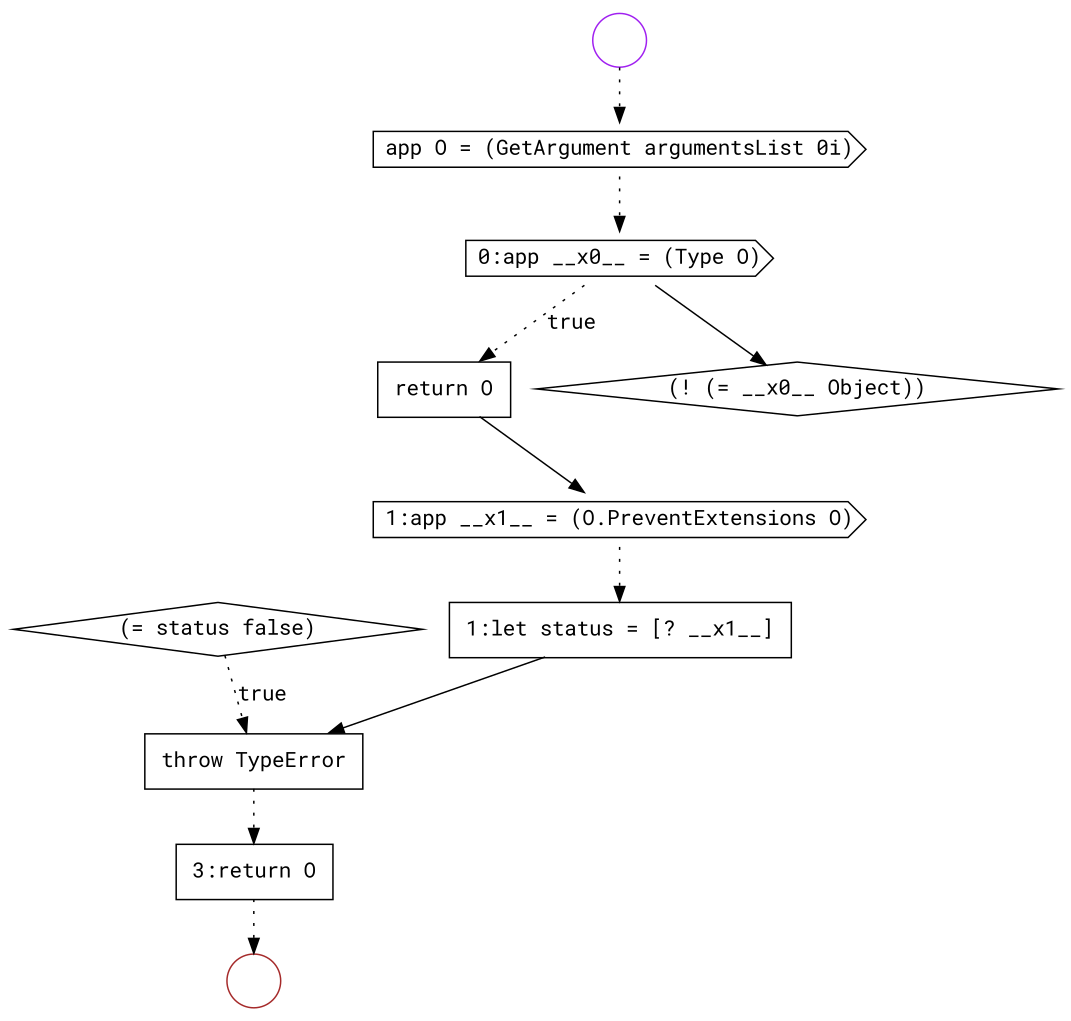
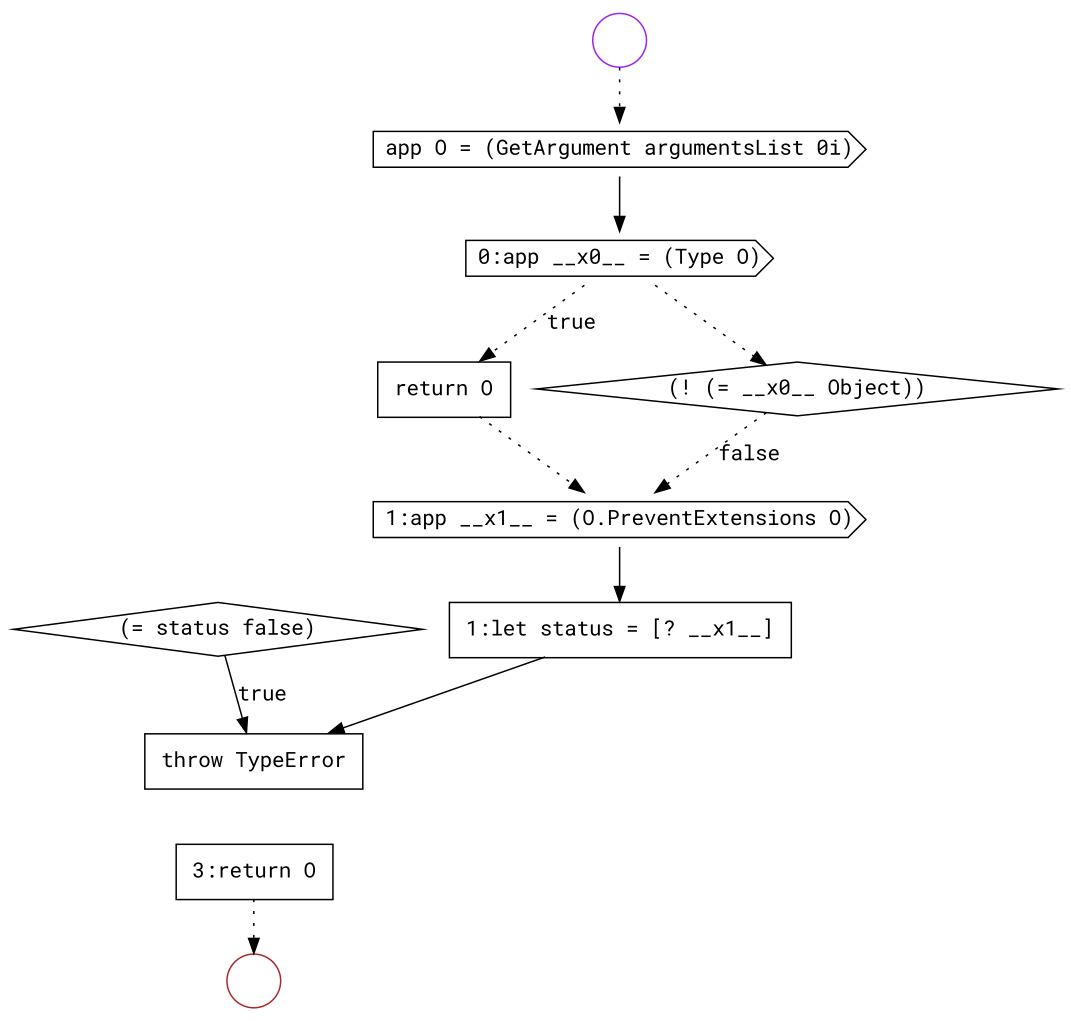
(620, 196) -> (620, 196)
(704, 321) -> (704, 321)
none -> (717, 448)
(526, 450) -> (526, 450)
(620, 567) -> (620, 567)
(234, 687) -> (234, 687)
(254, 809) -> none
